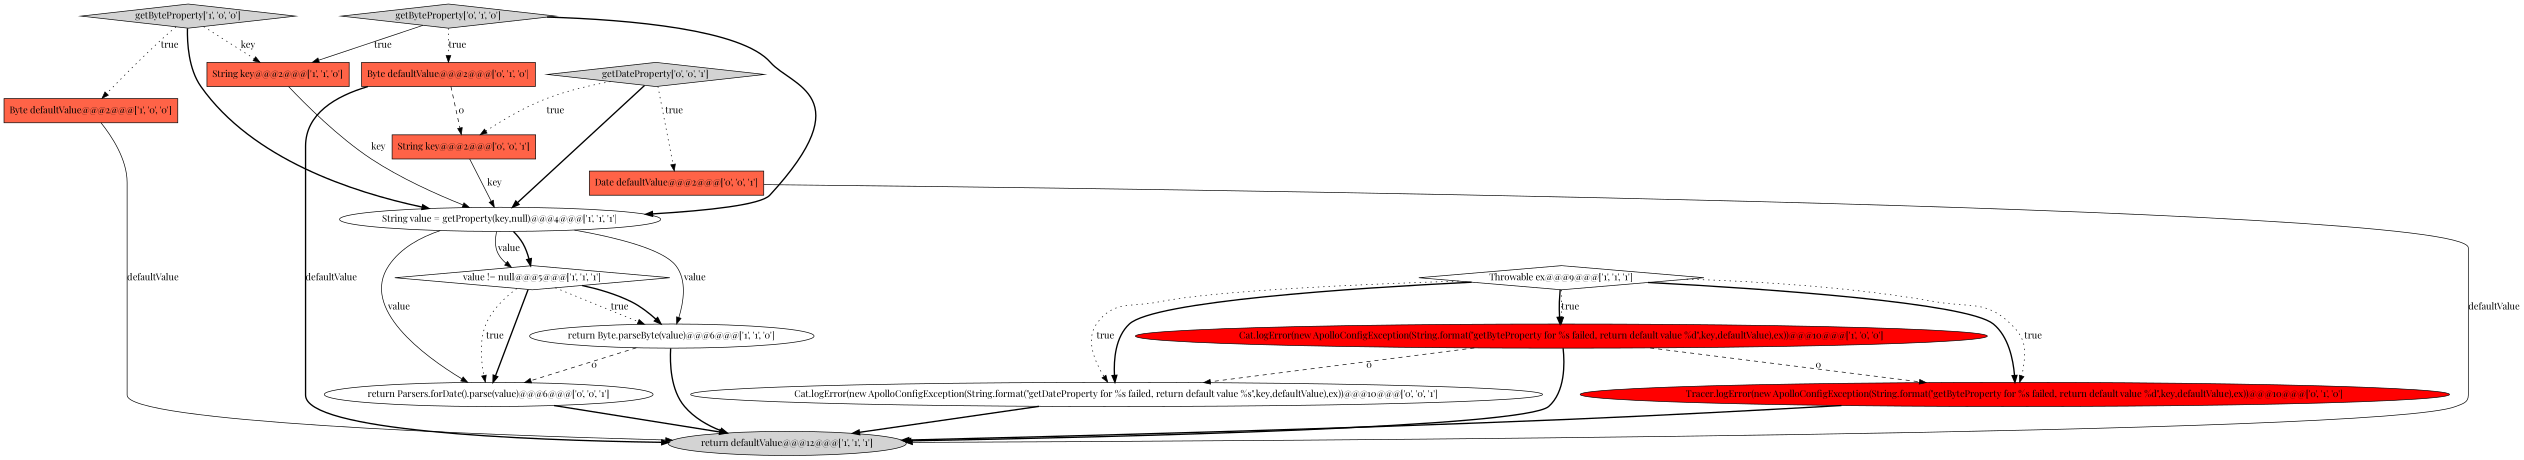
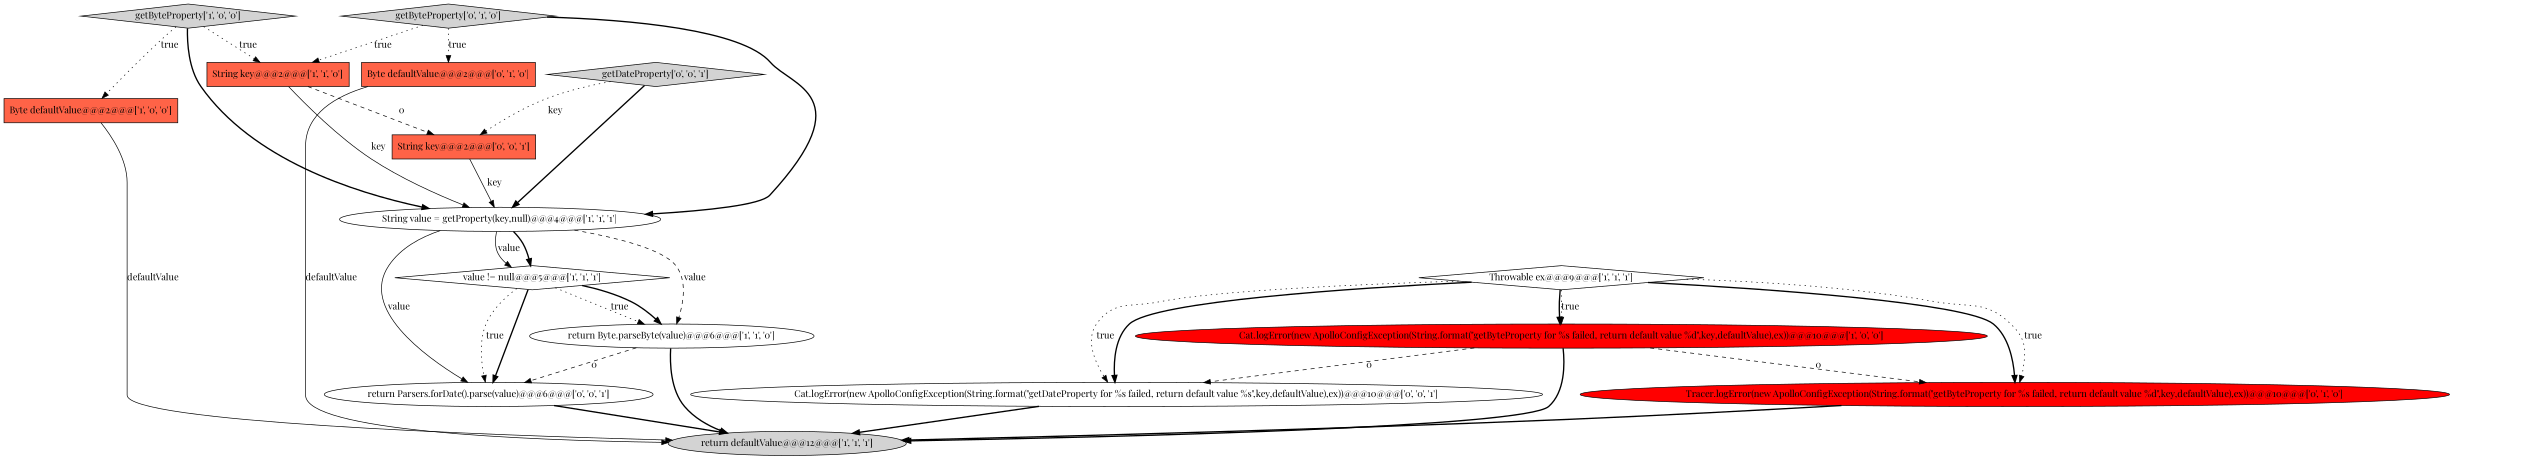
(371, 43) -> (371, 43)
(248, 45) -> (248, 45)
(455, 107) -> (368, 109)
(555, 111) -> (555, 111)
(677, 183) -> none
(653, 251) -> (653, 251)
(313, 405) -> (313, 405)
